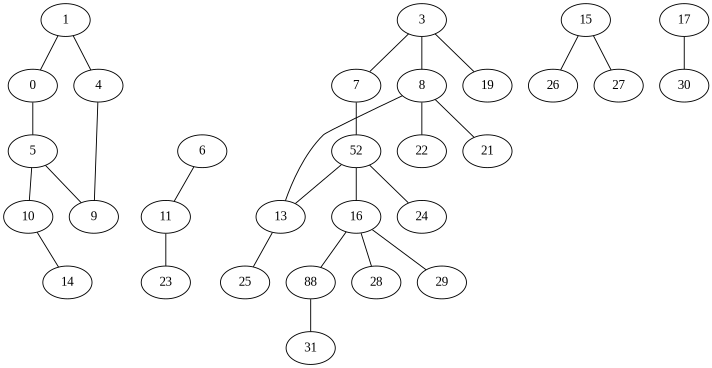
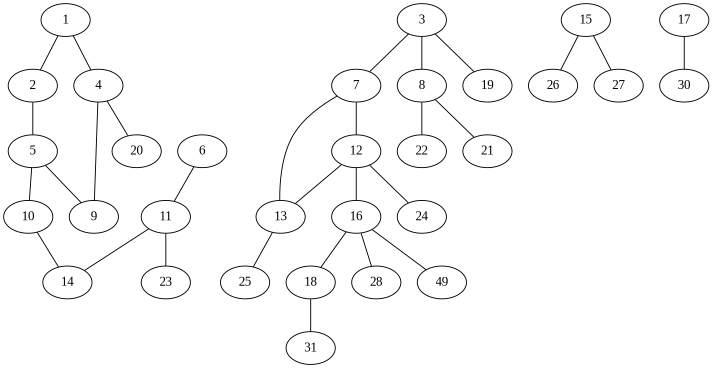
(33, 86) -> (33, 86)
(328, 132) -> (291, 139)
none -> (137, 151)
(356, 151) -> (356, 151)
none -> (117, 250)
(311, 282) -> (311, 282)
(442, 282) -> (442, 282)
